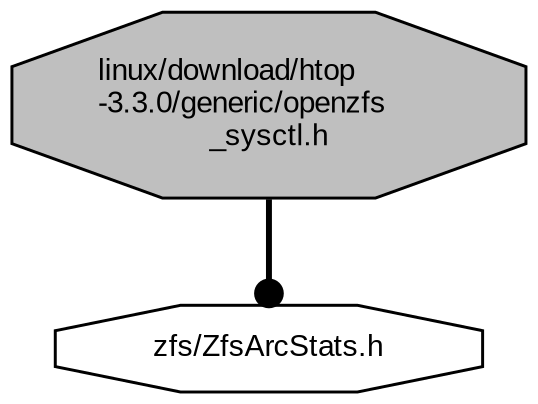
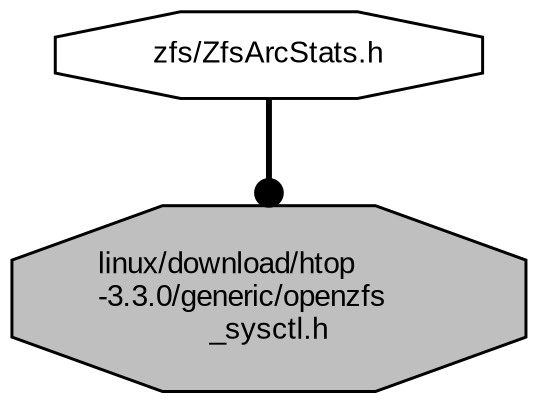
(269, 240) -> (269, 139)
